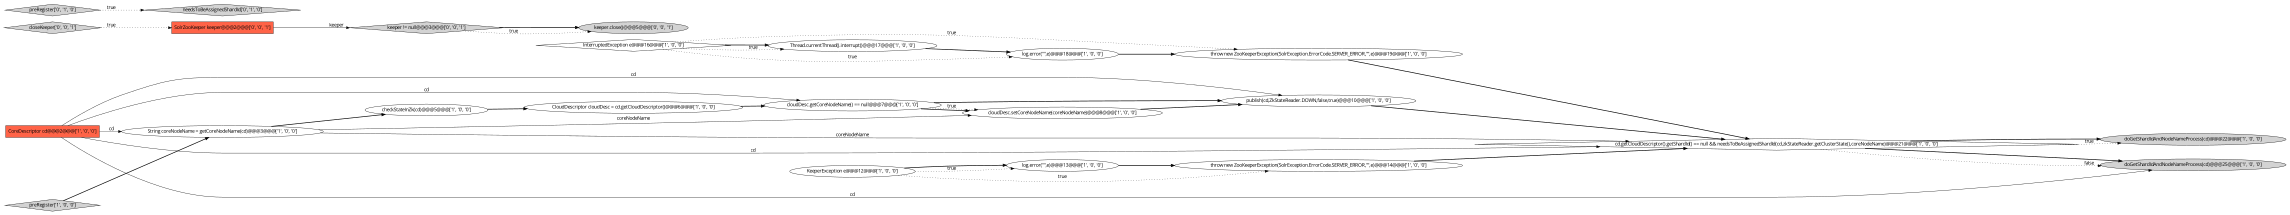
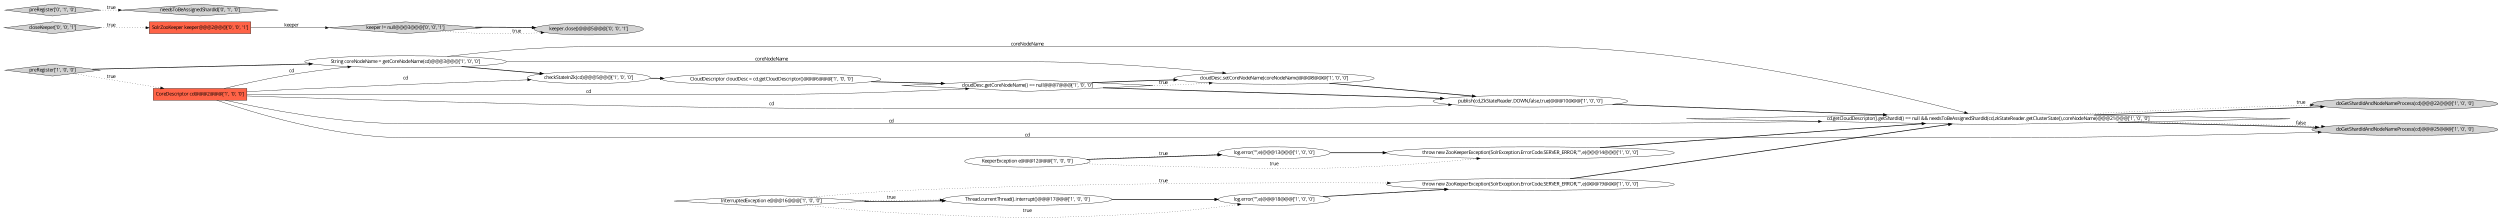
none -> (117, 81)
none -> (387, 85)
(852, 105) -> (1027, 86)
